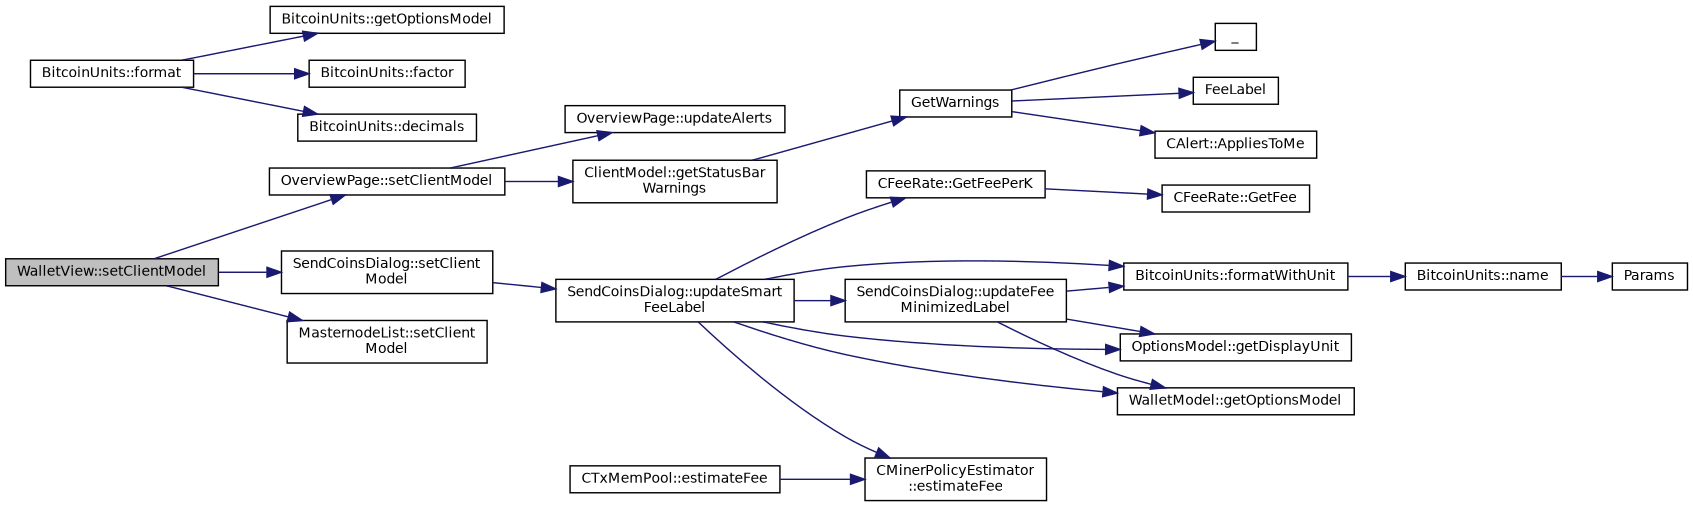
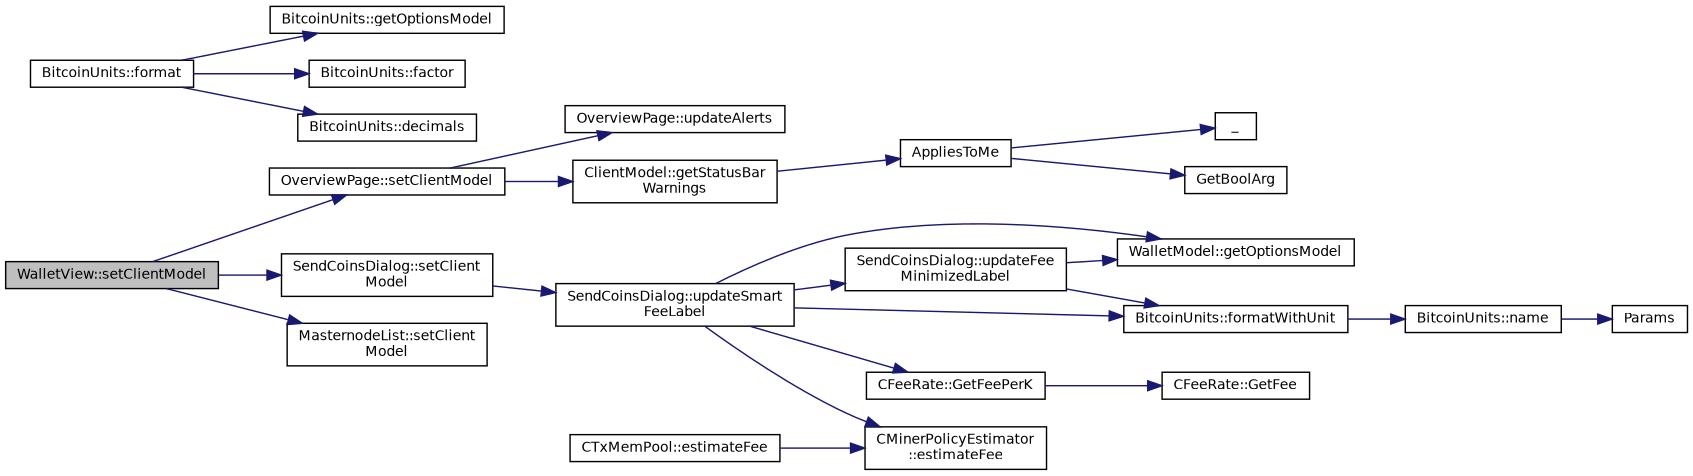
(1236, 91) -> (1236, 180)
(956, 104) -> (956, 153)
(1236, 145) -> none
(1236, 347) -> none
